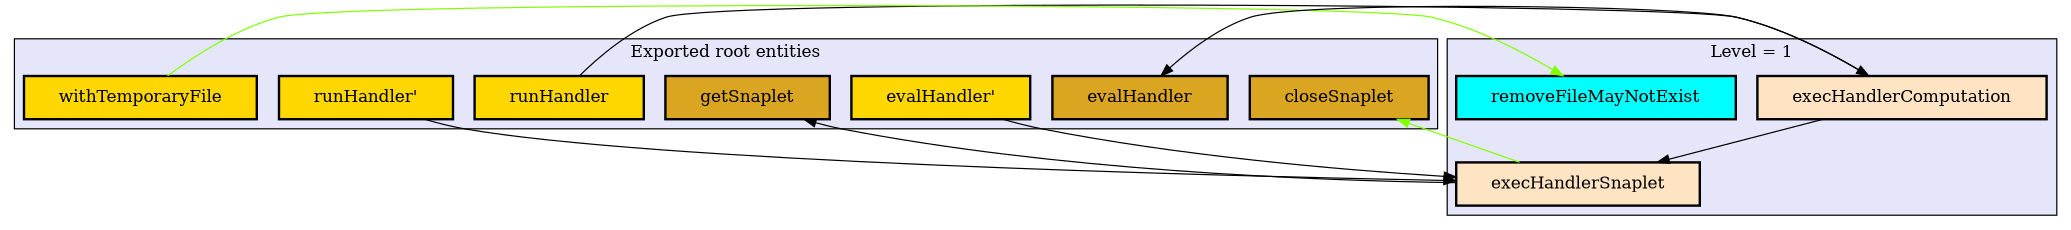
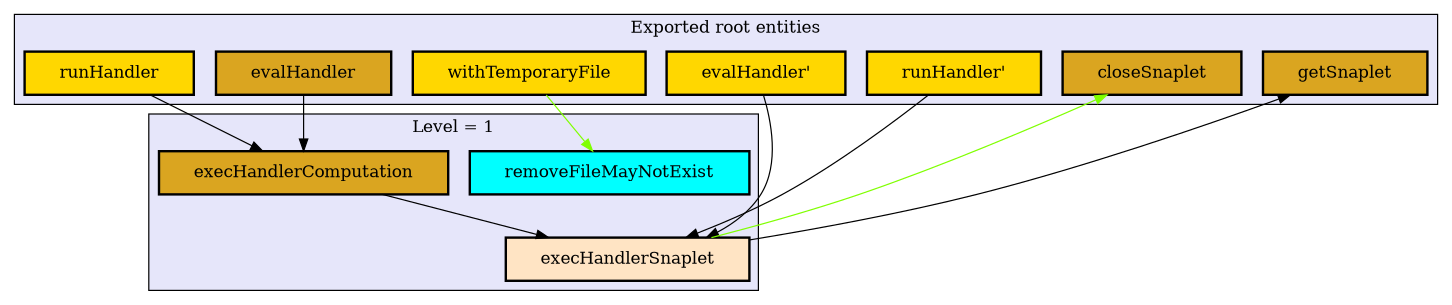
(1518, 7) -> (304, 121)
(1902, 98) -> (304, 173)
